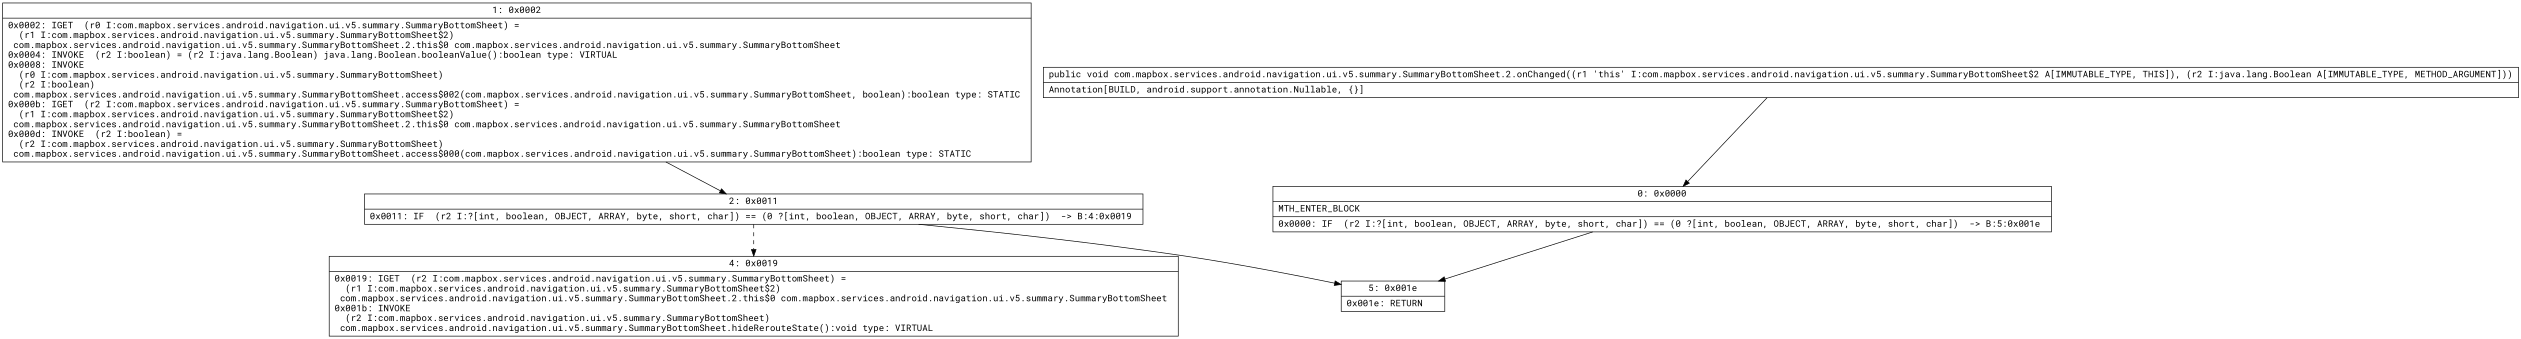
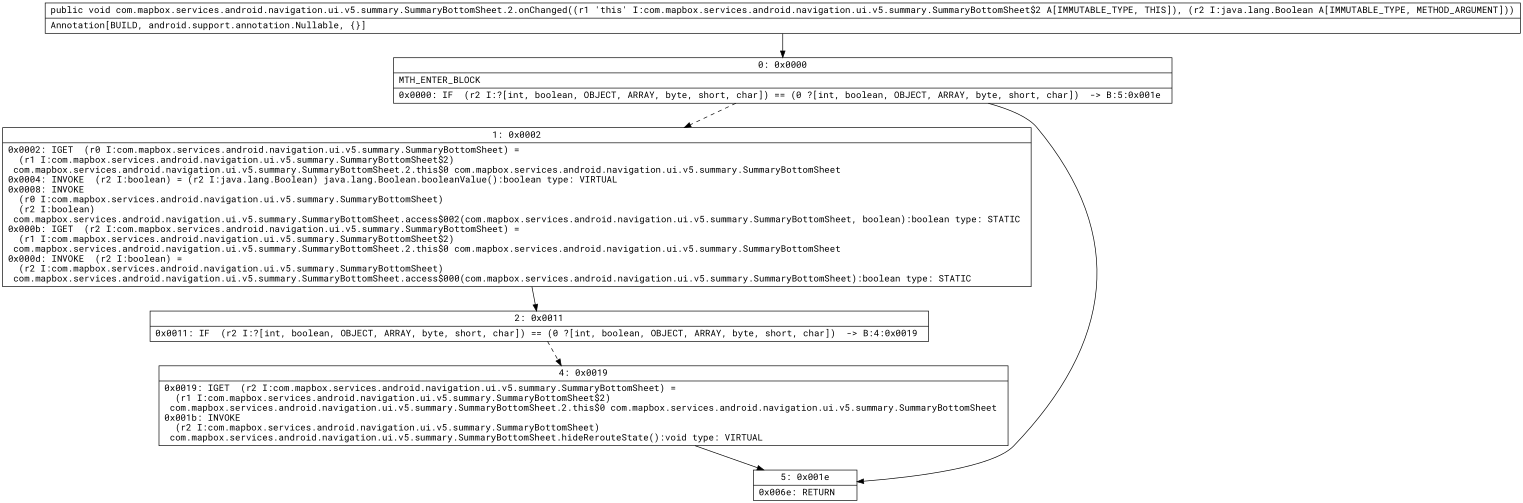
none -> (713, 114)
(1127, 248) -> (726, 457)
(1393, 303) -> (805, 492)
